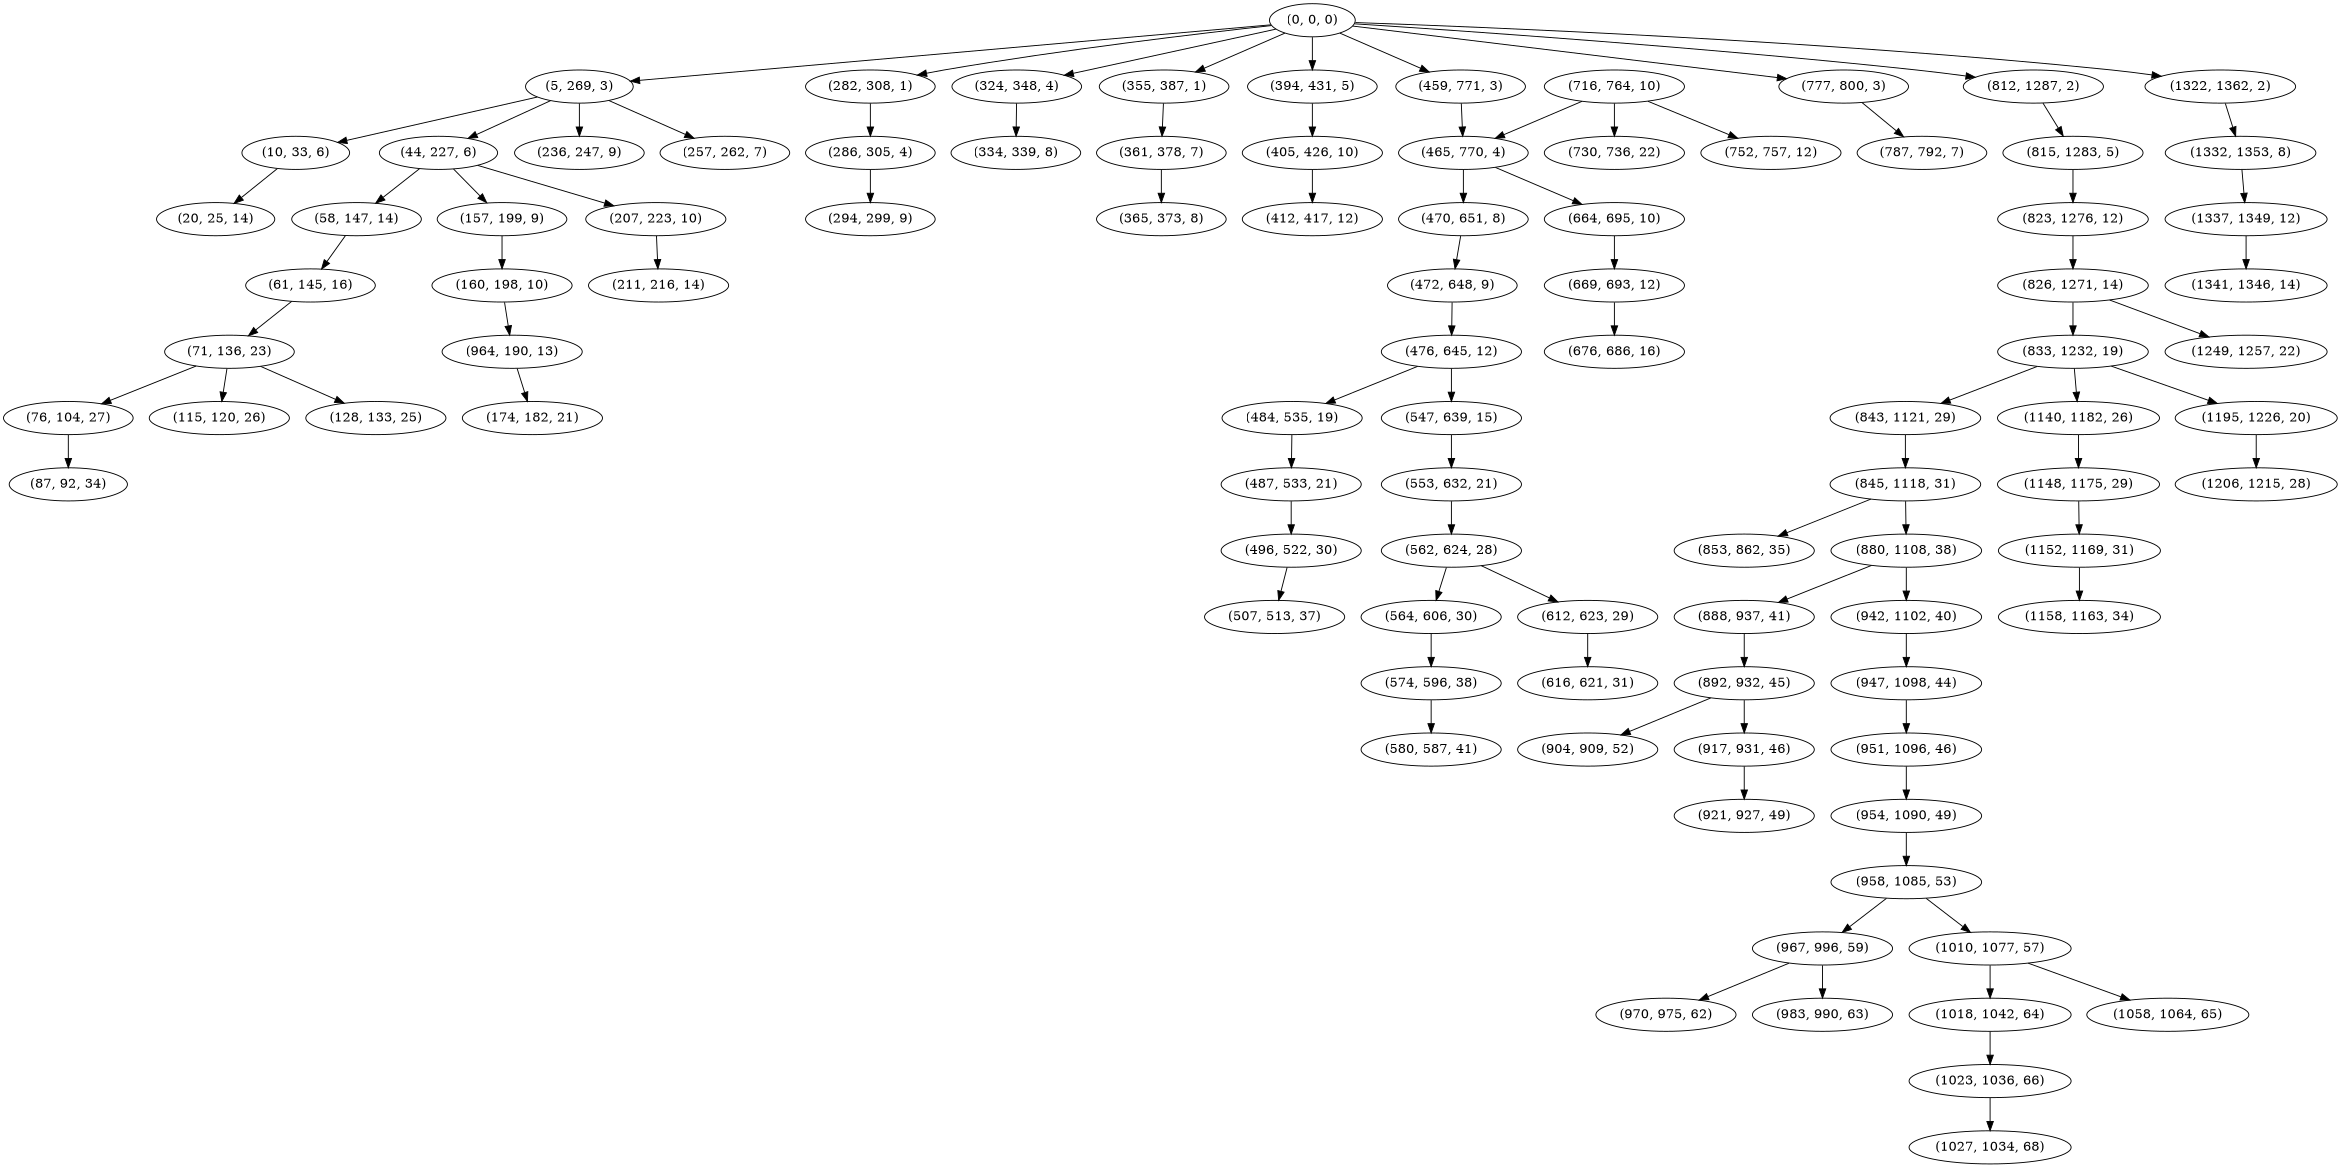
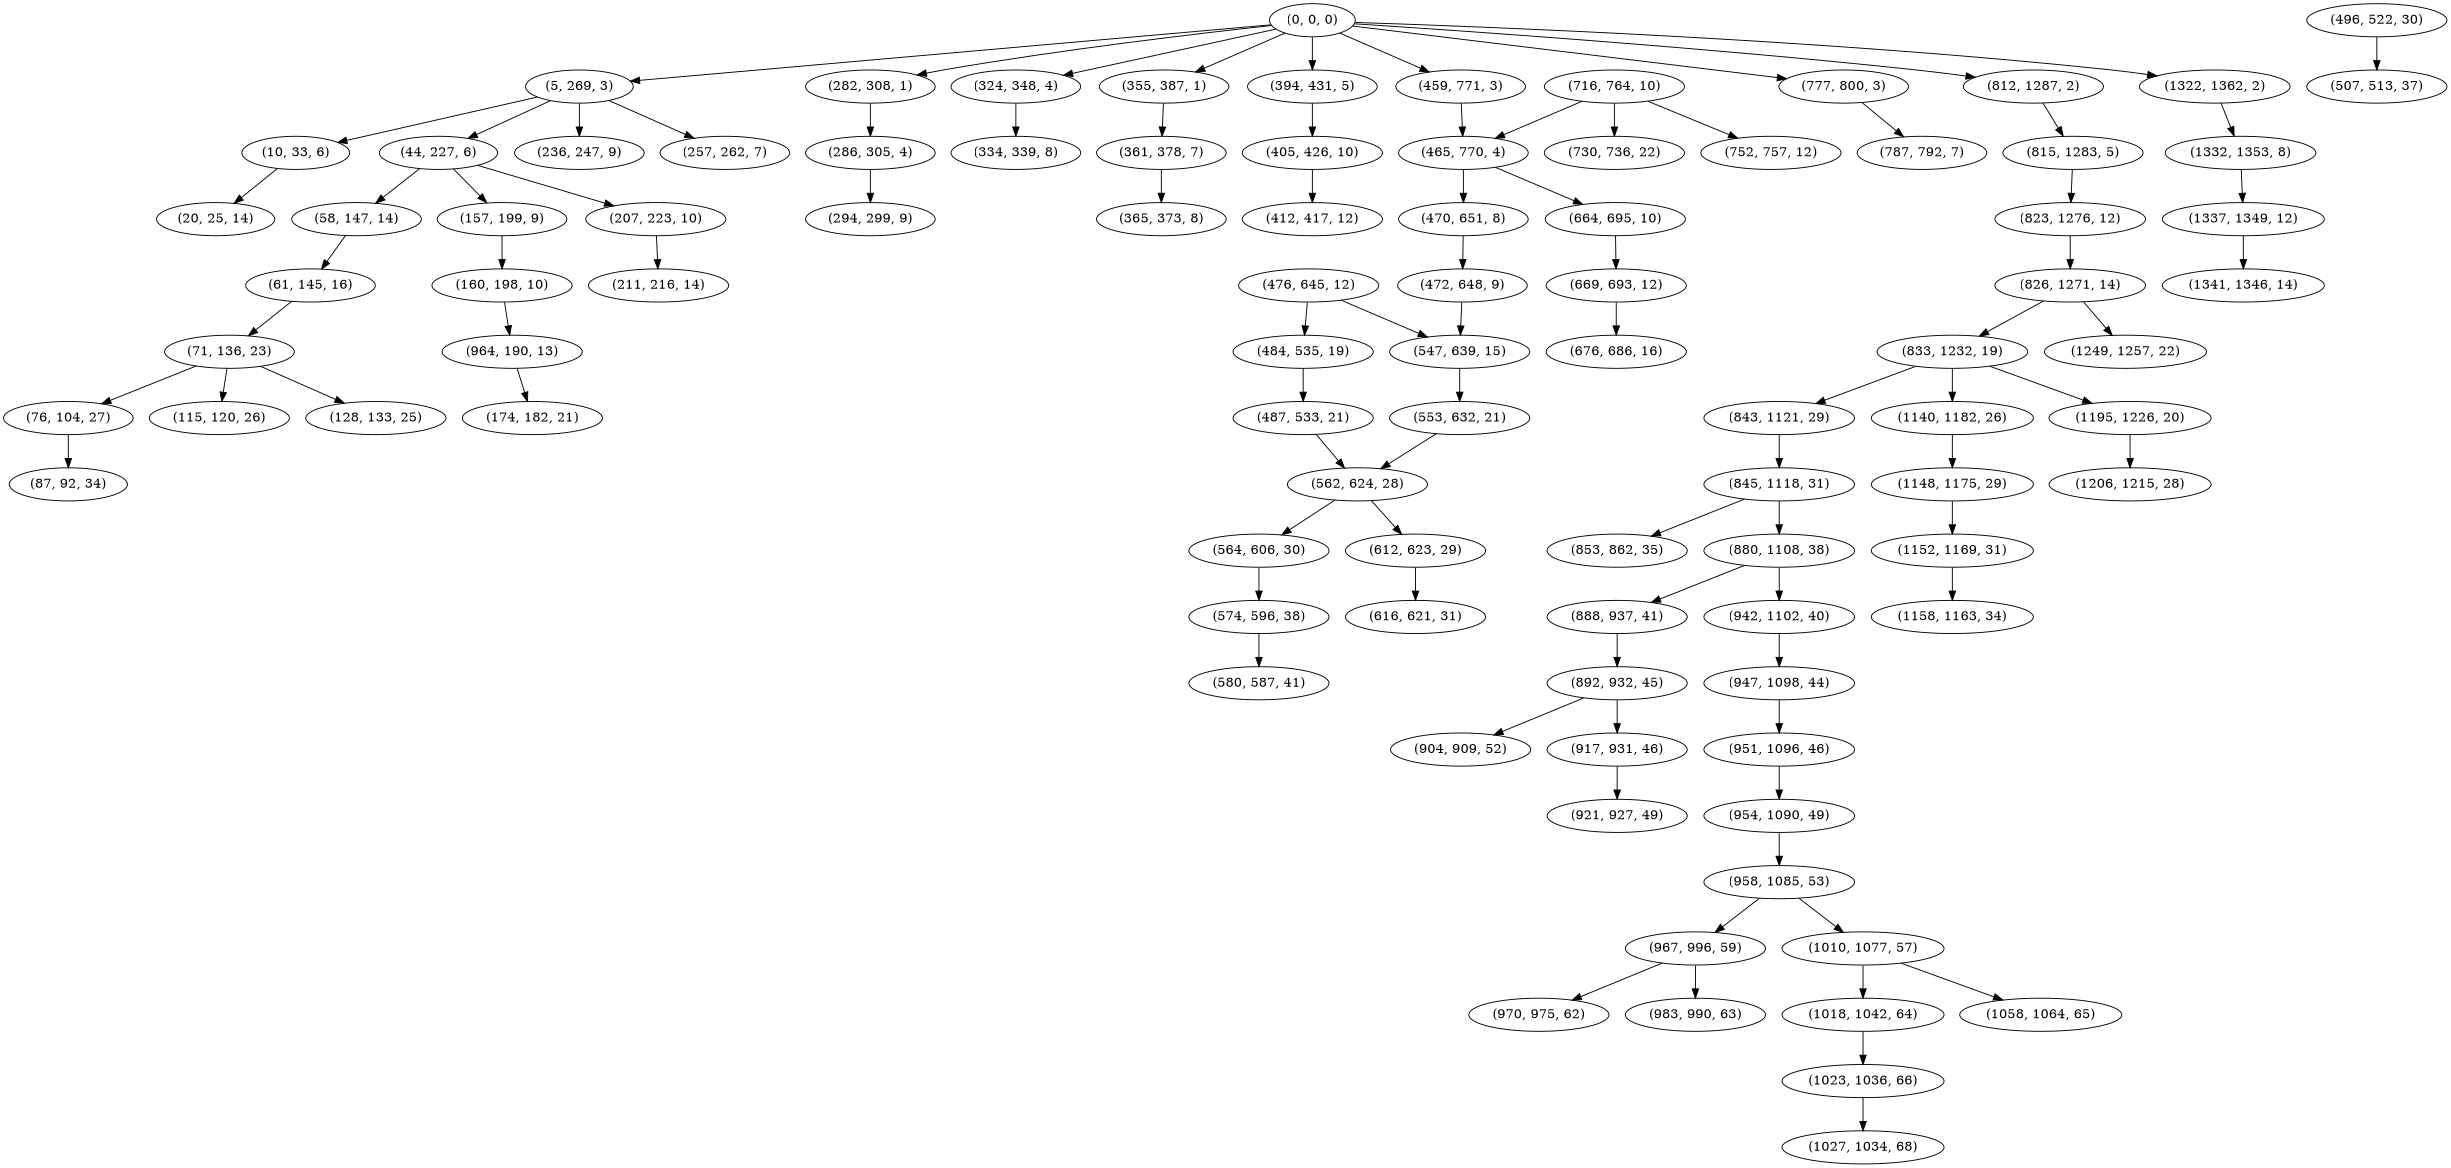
(1452, 314) -> (1461, 314)
(1291, 513) -> (1327, 448)
